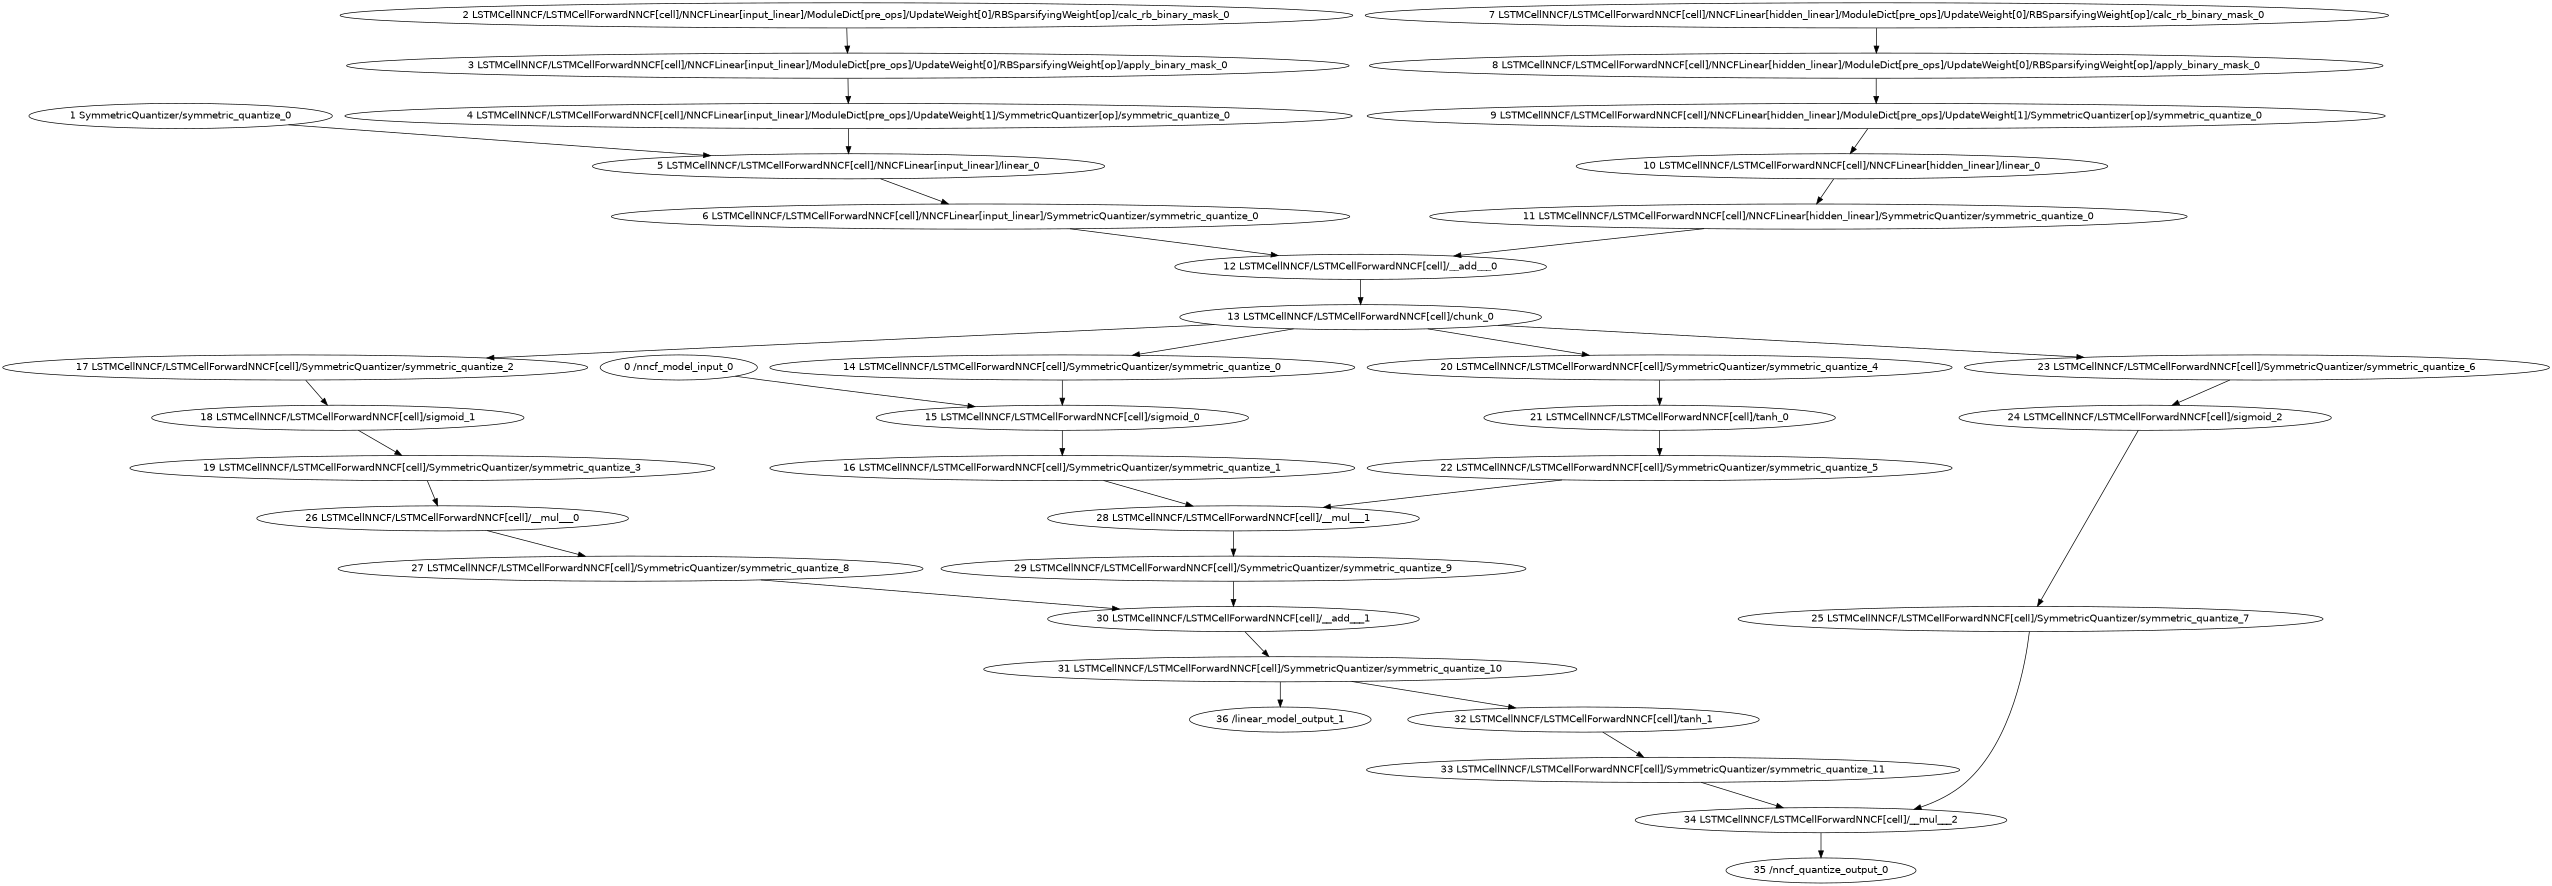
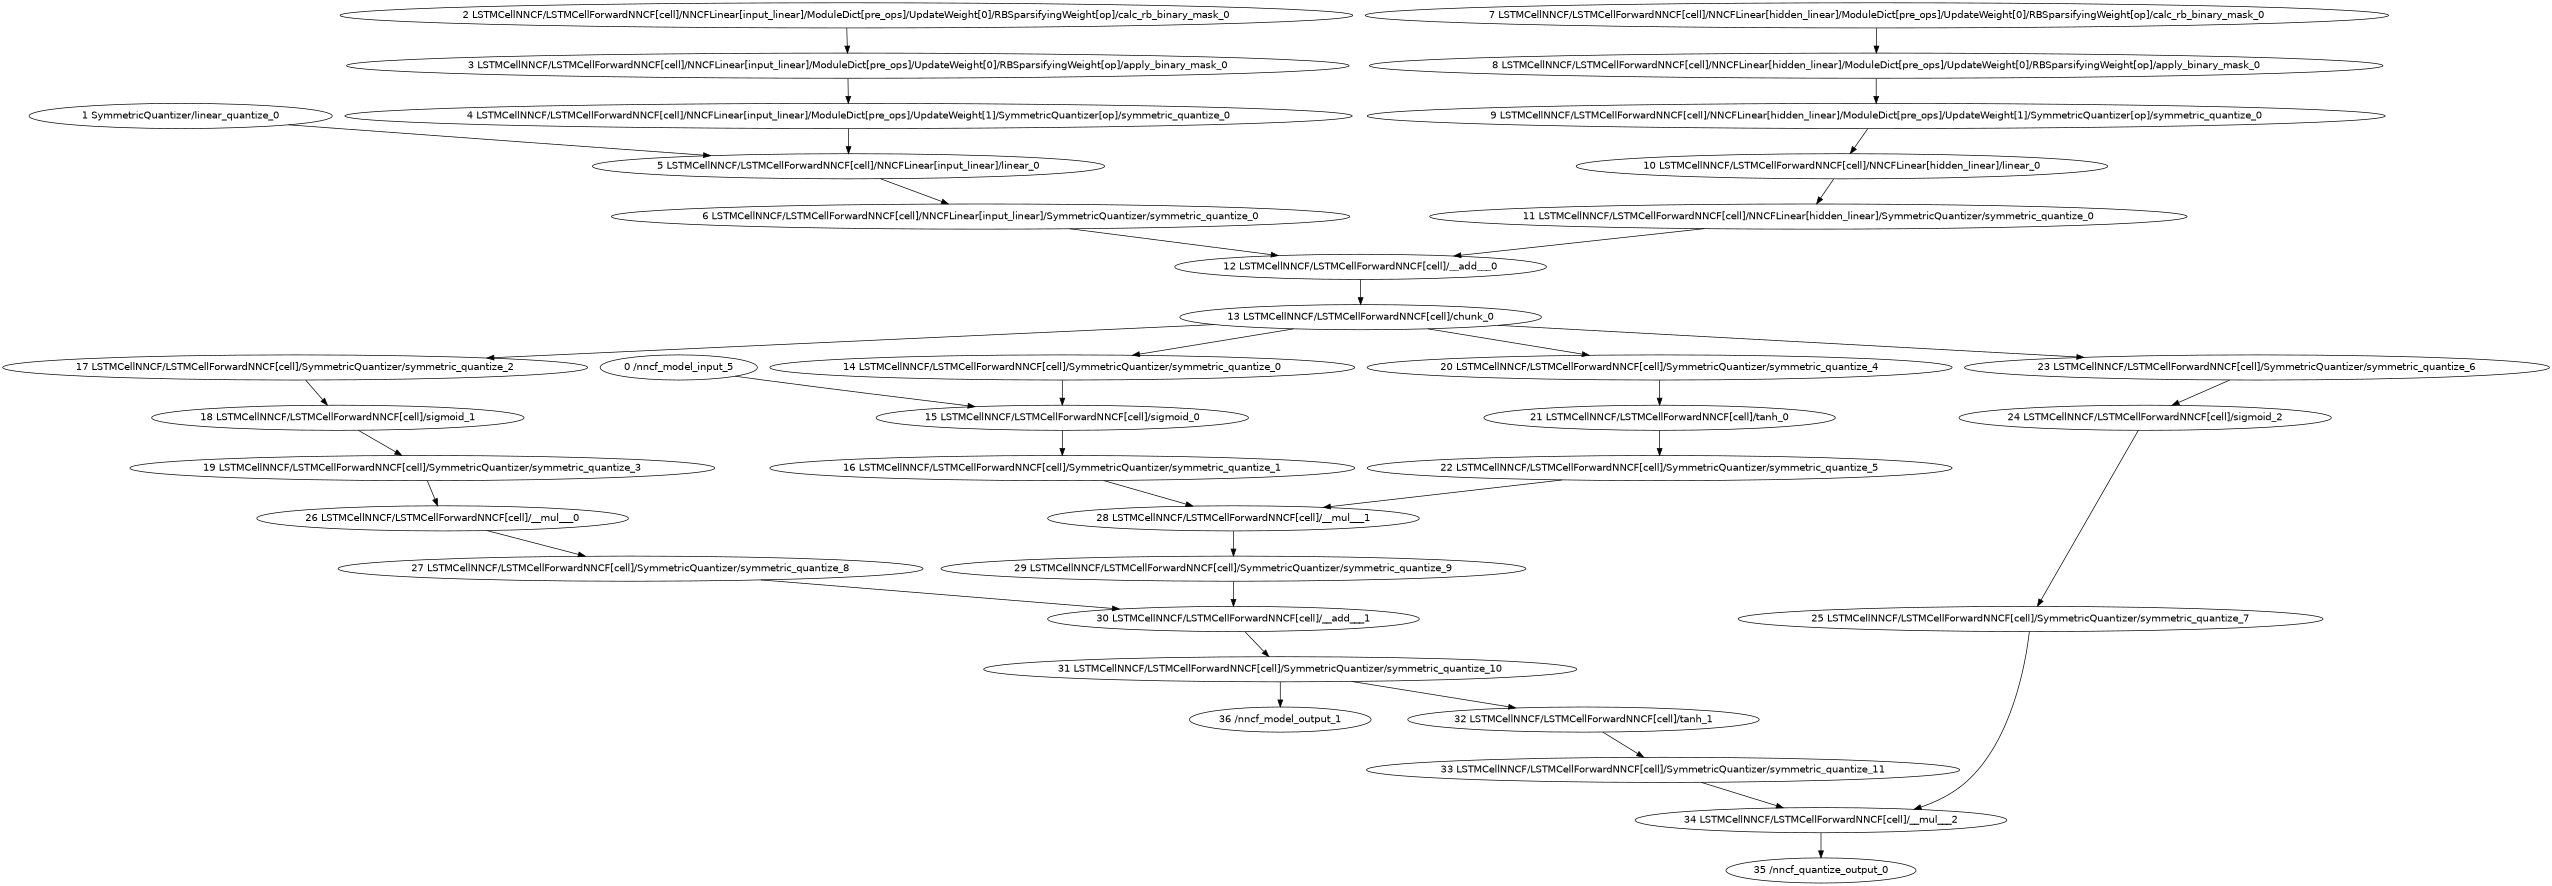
(181, 116) -> (181, 116)
(679, 367) -> (679, 367)
(1280, 720) -> (1280, 720)
